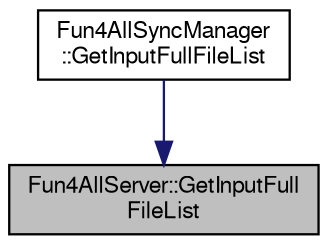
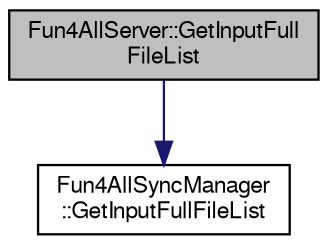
(164, 111) -> (164, 111)
